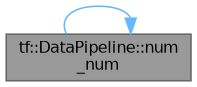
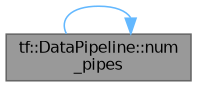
(99, 57) -> (99, 57)
